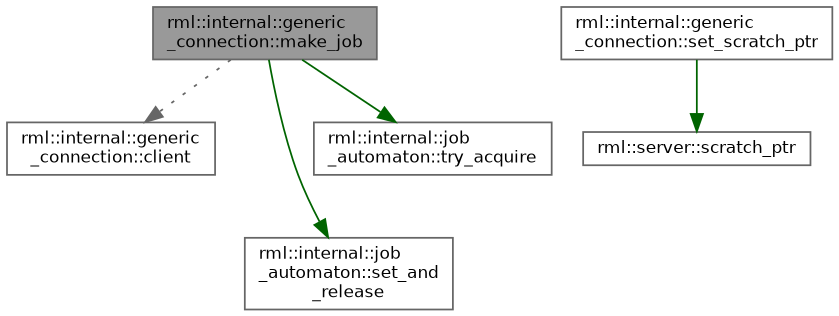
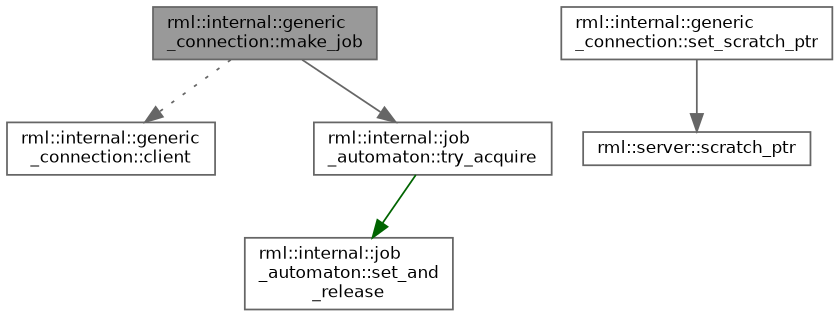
(341, 86) -> (341, 86)
(697, 87) -> (697, 87)
(288, 143) -> (399, 199)
